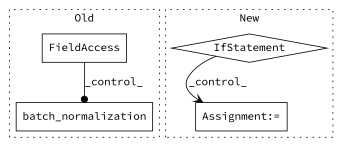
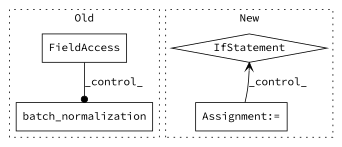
(191, 73) -> (248, 87)
